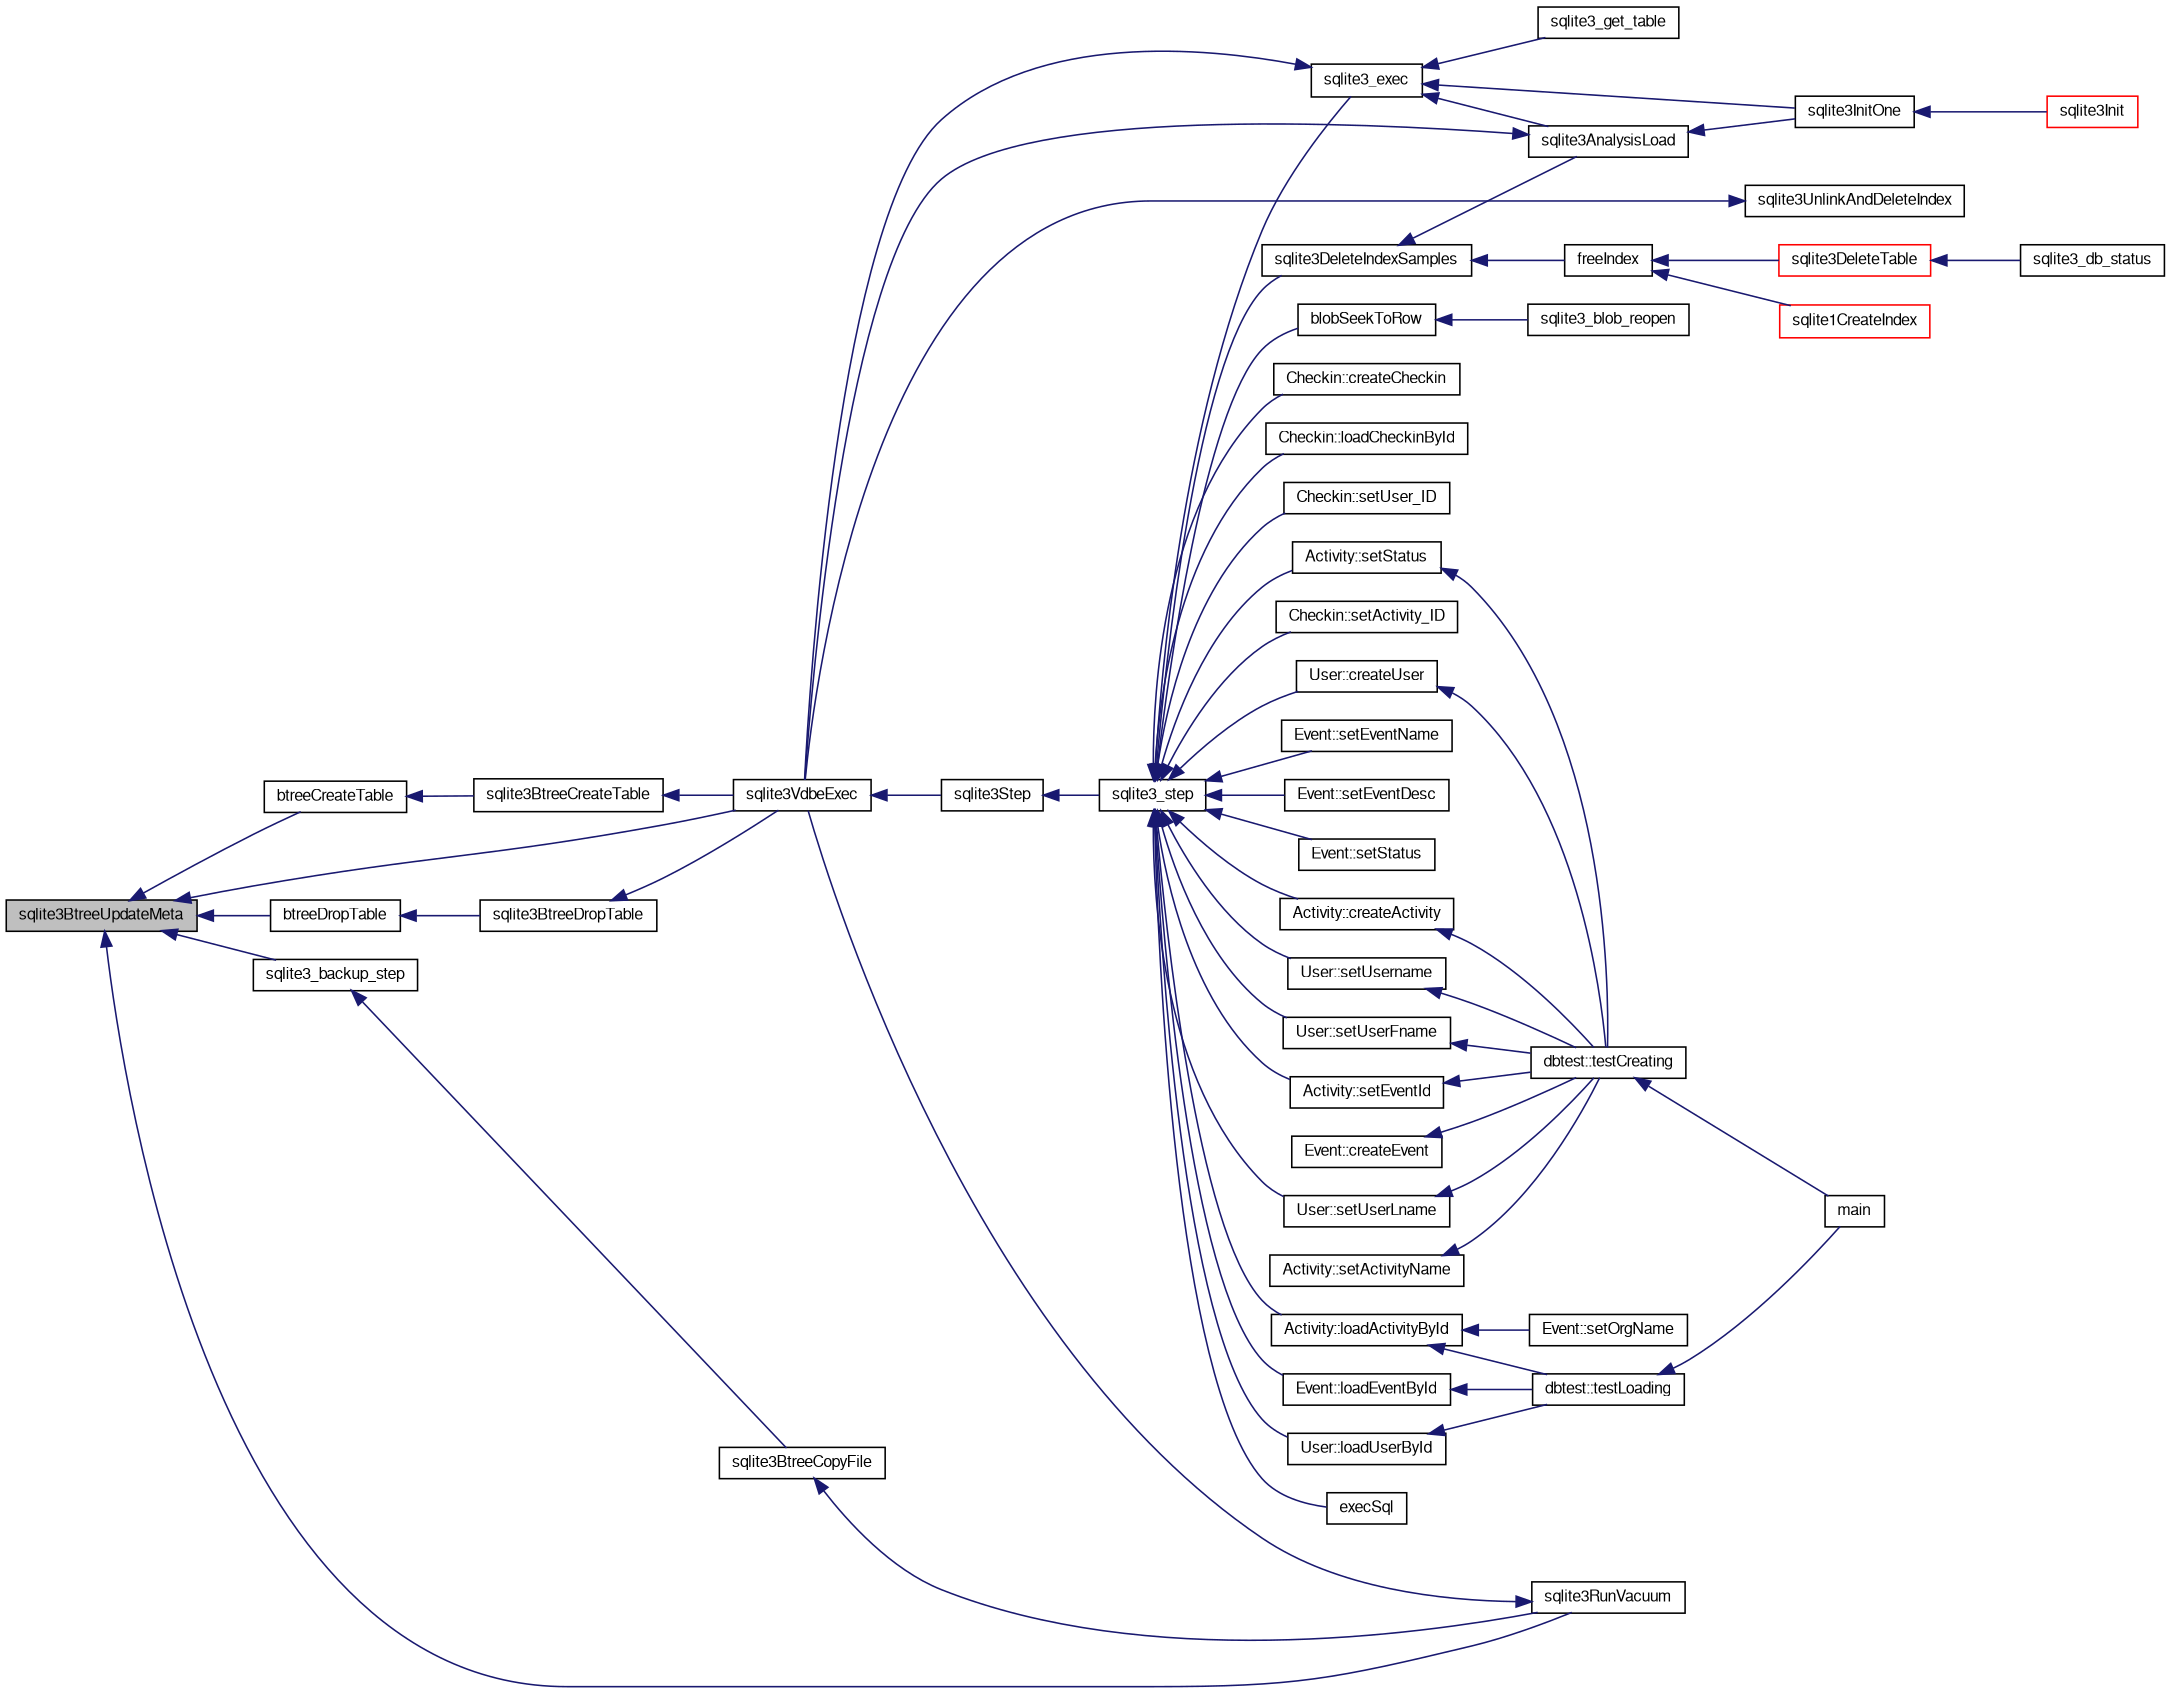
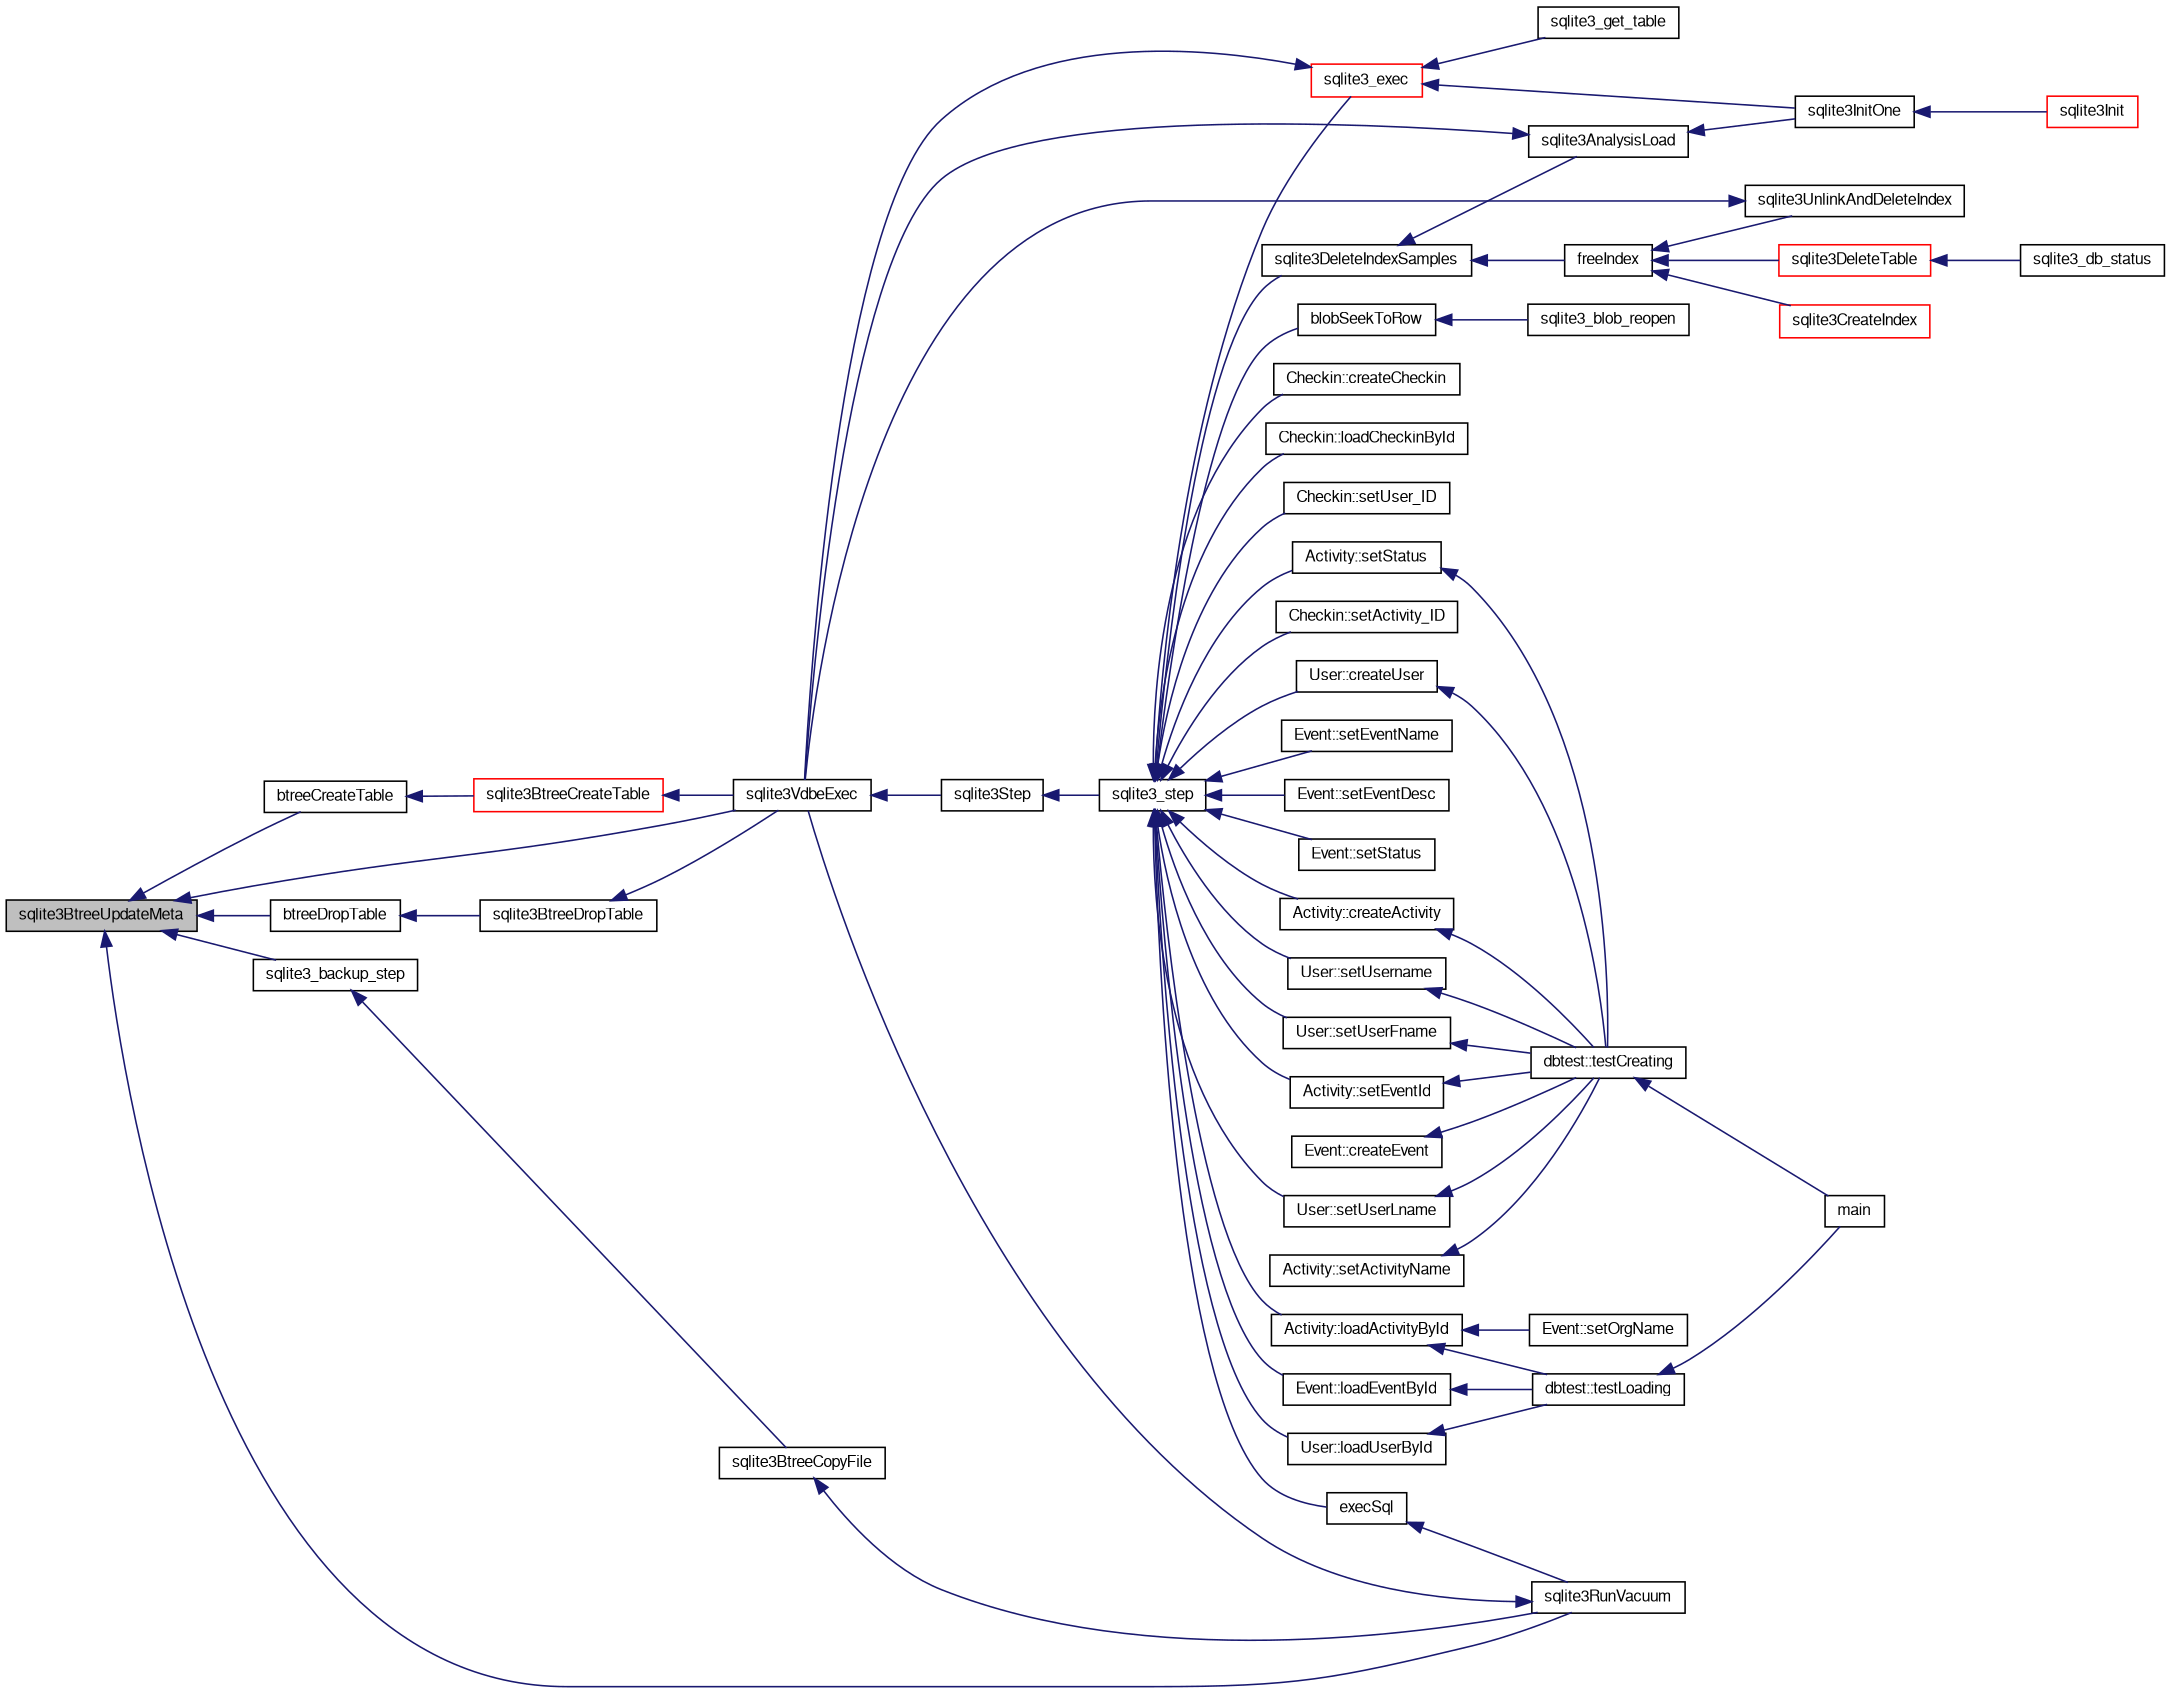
(1367, 81) -> (1367, 81)
(1493, 112) -> none
none -> (1730, 231)
(1855, 321) -> (1855, 321)
(568, 795) -> (568, 795)
none -> (1495, 1555)
